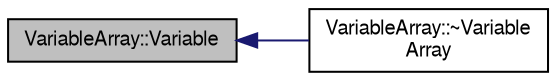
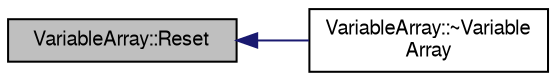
(122, 40) -> (122, 40)
